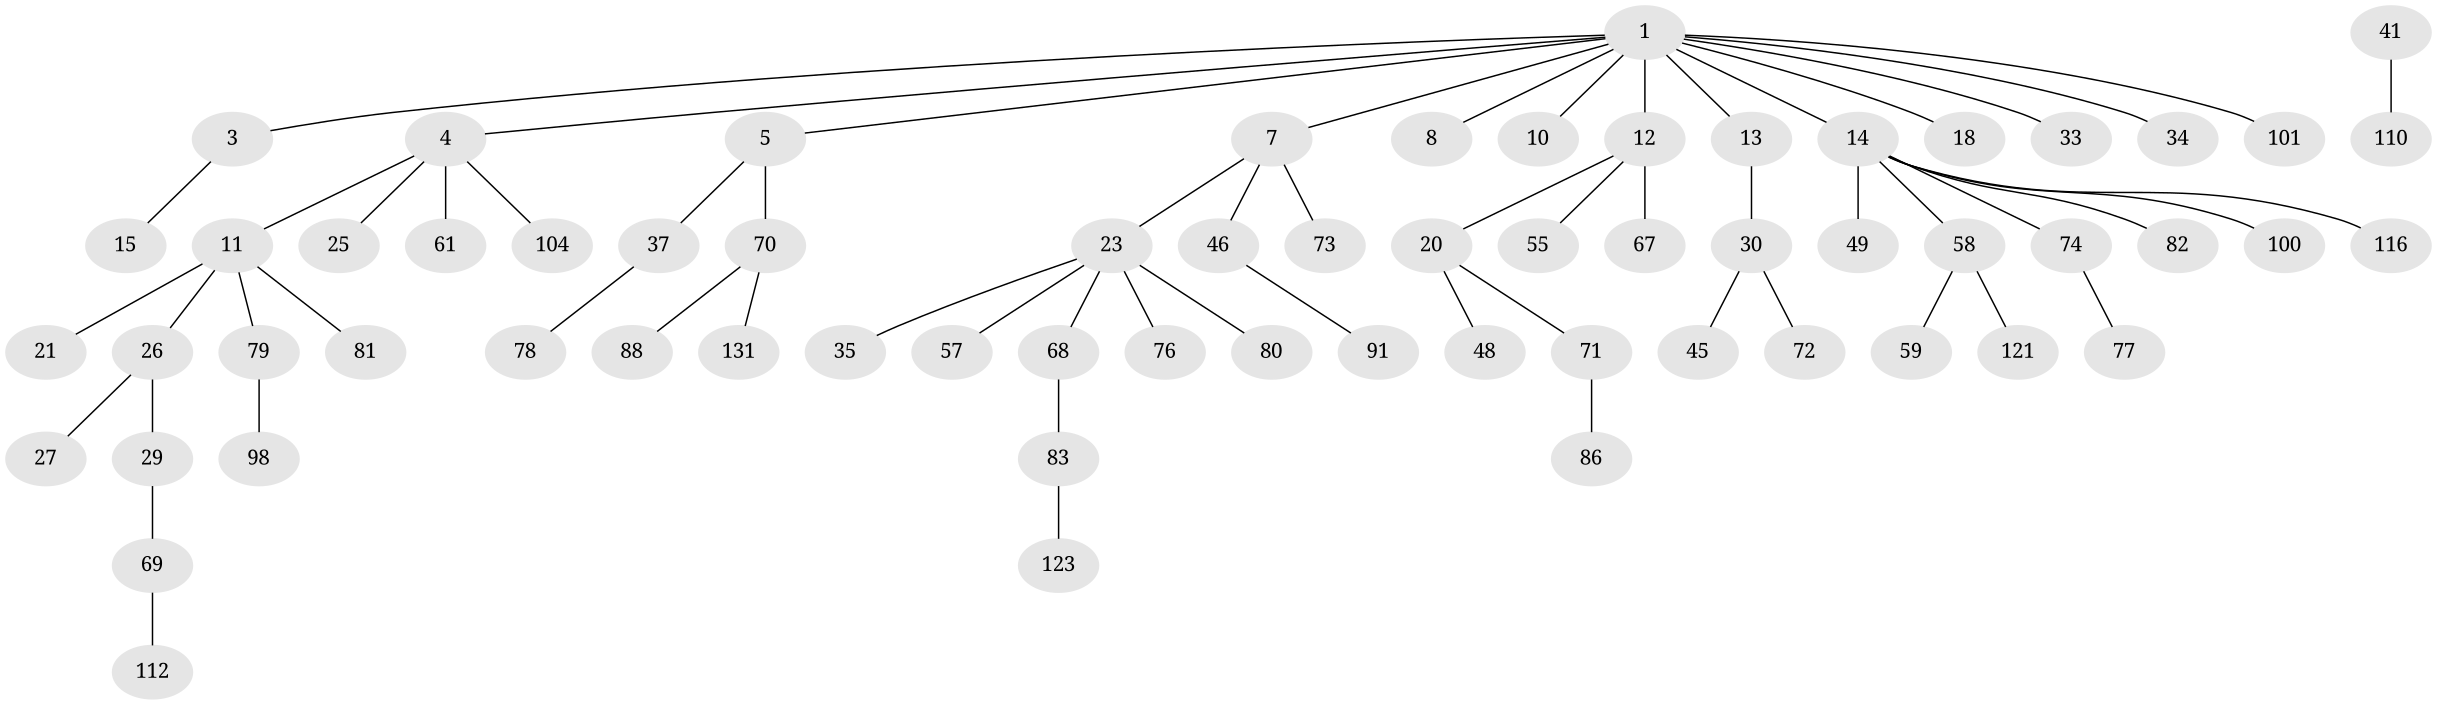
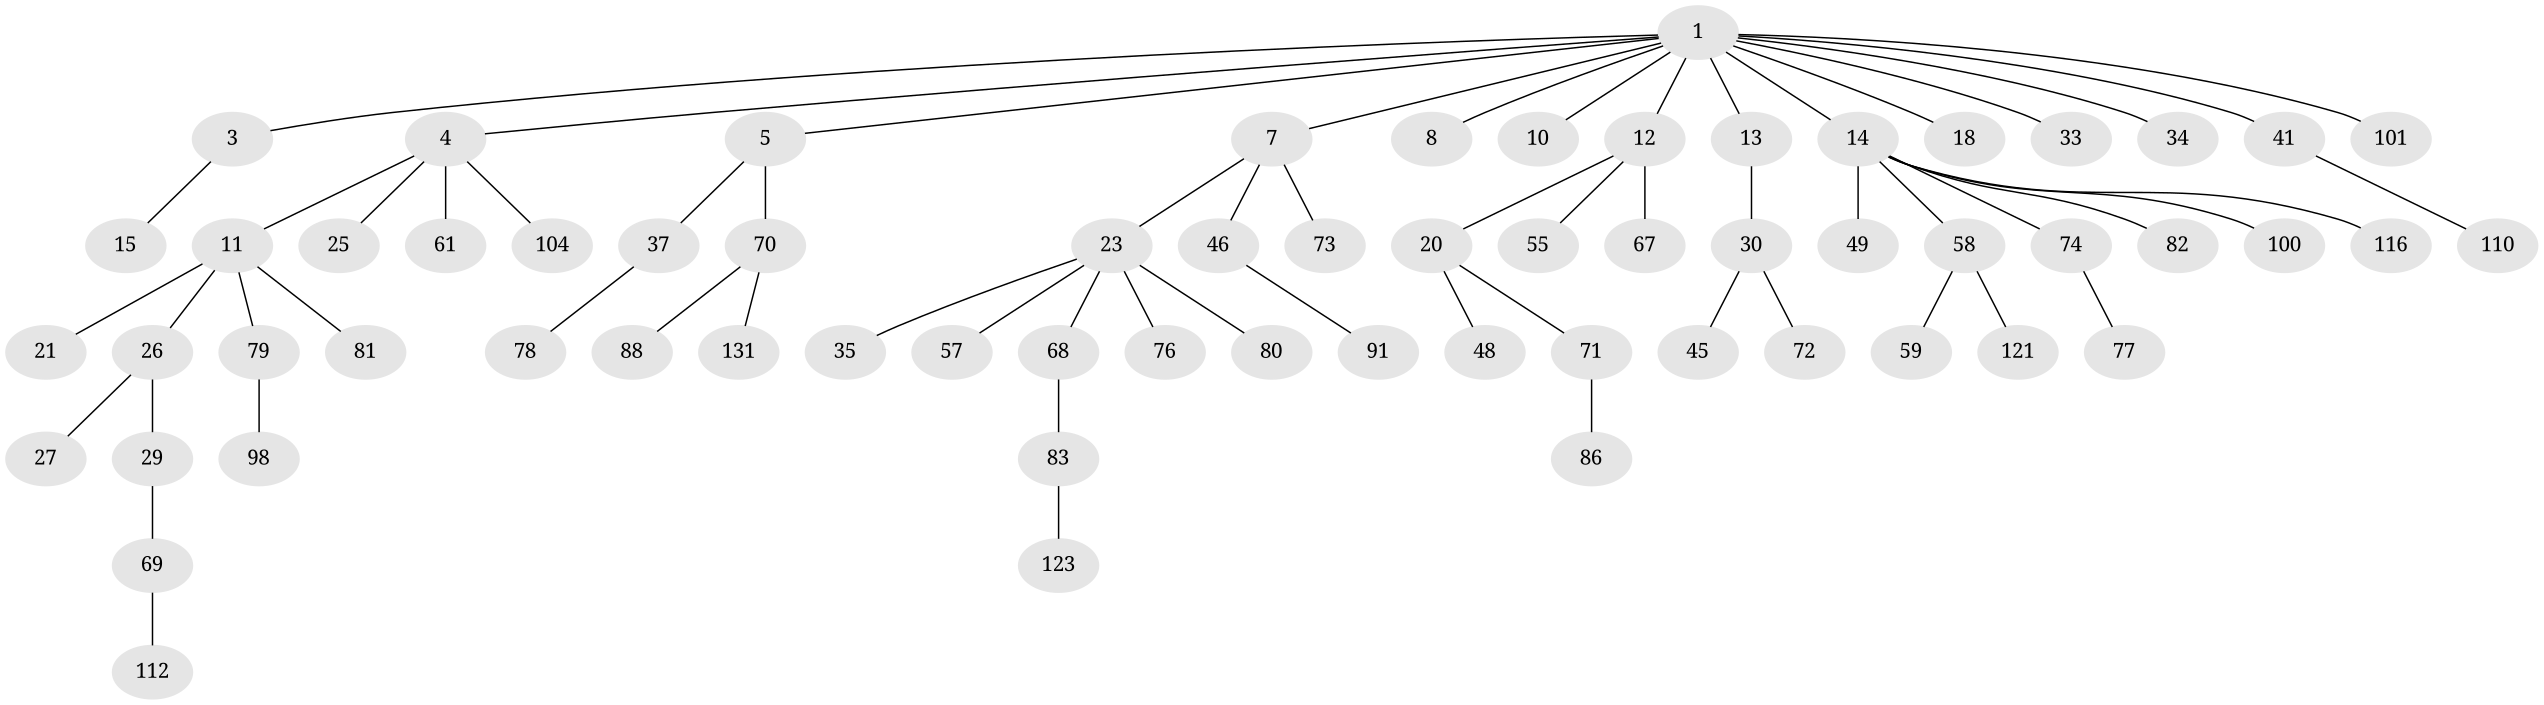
none -> (1999, 63)
